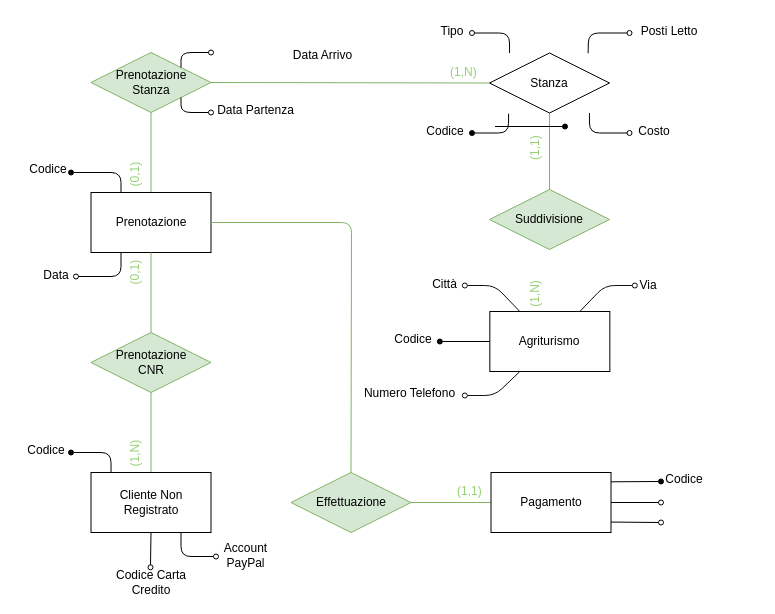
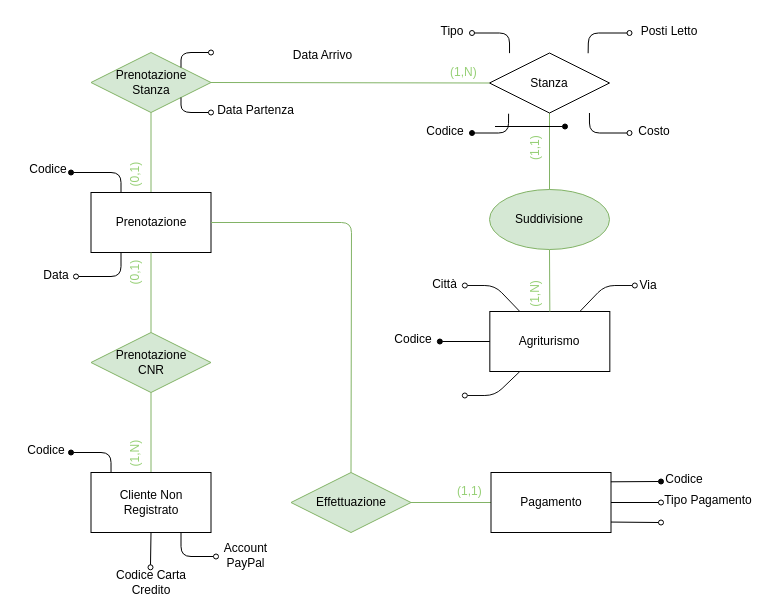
(550, 220) -> (550, 220)
none -> (550, 281)
(410, 394) -> none
none -> (709, 501)
